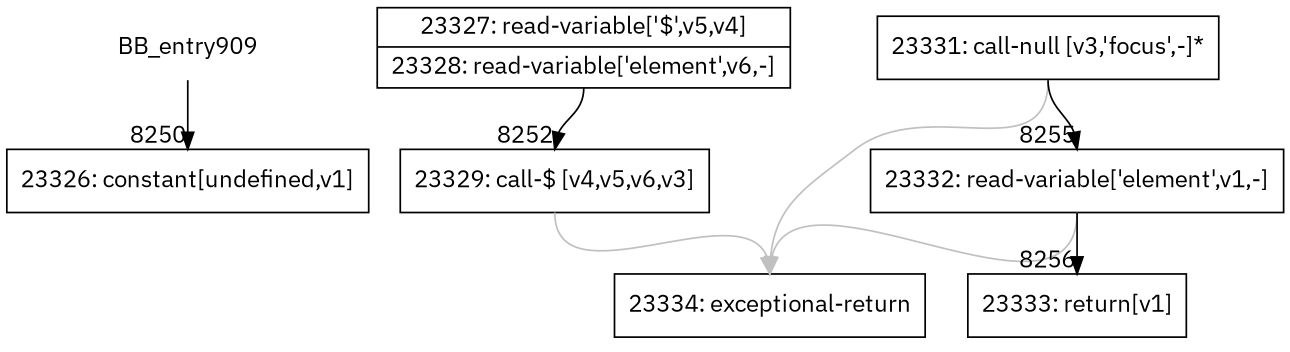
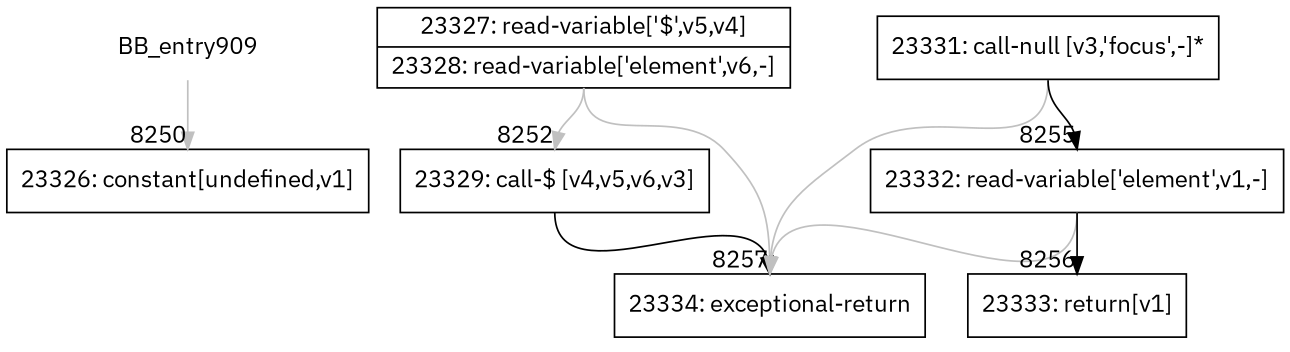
(188, 106) -> (188, 106)
(575, 112) -> (575, 112)
none -> (705, 135)
(654, 245) -> (654, 245)
